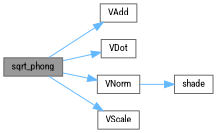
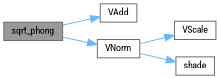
(119, 49) -> none
(72, 91) -> (152, 41)
